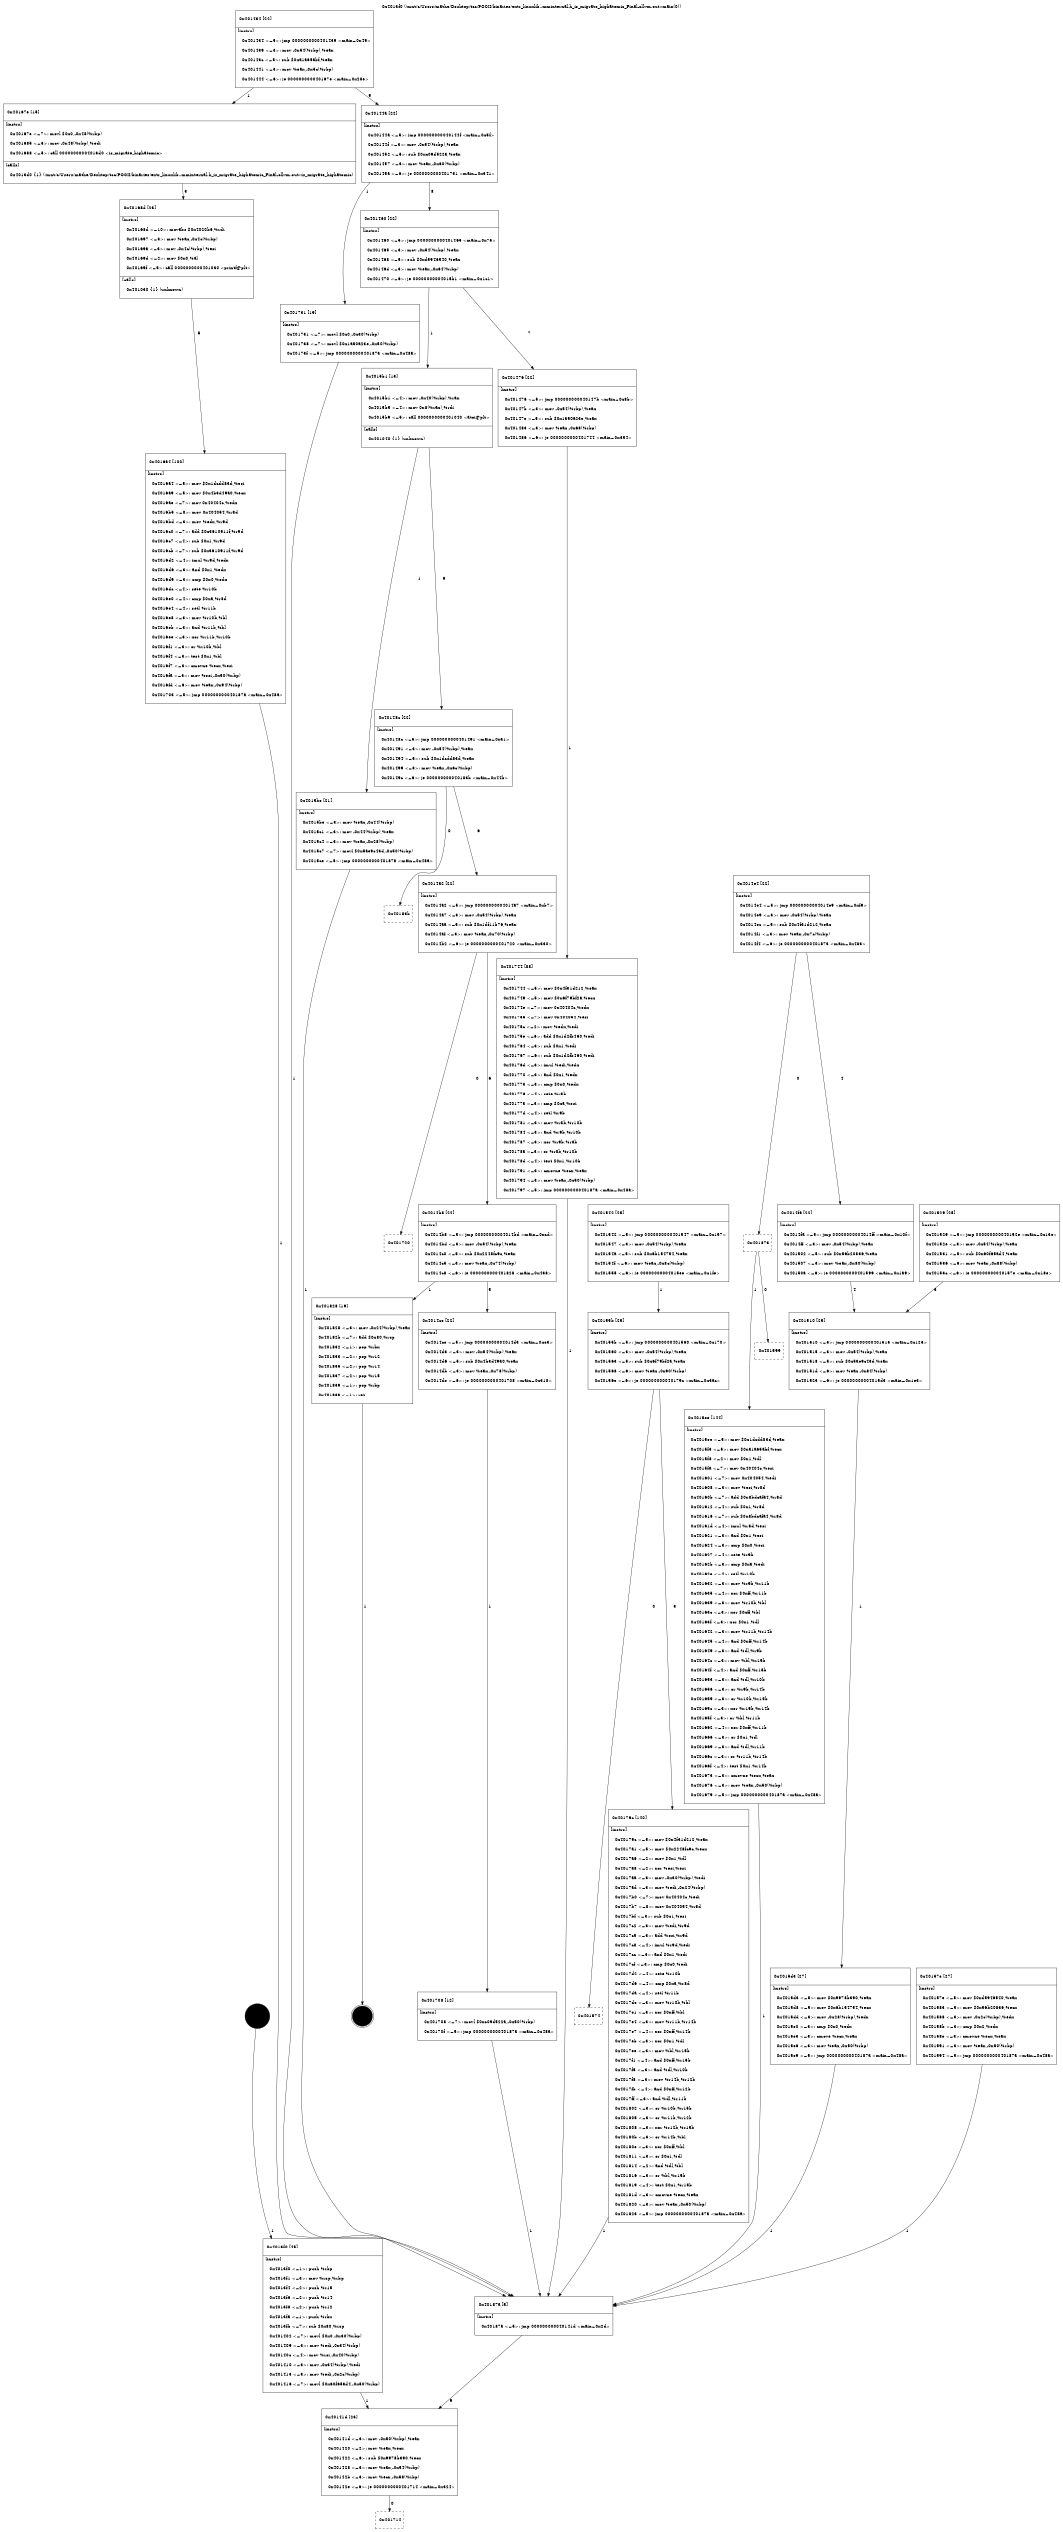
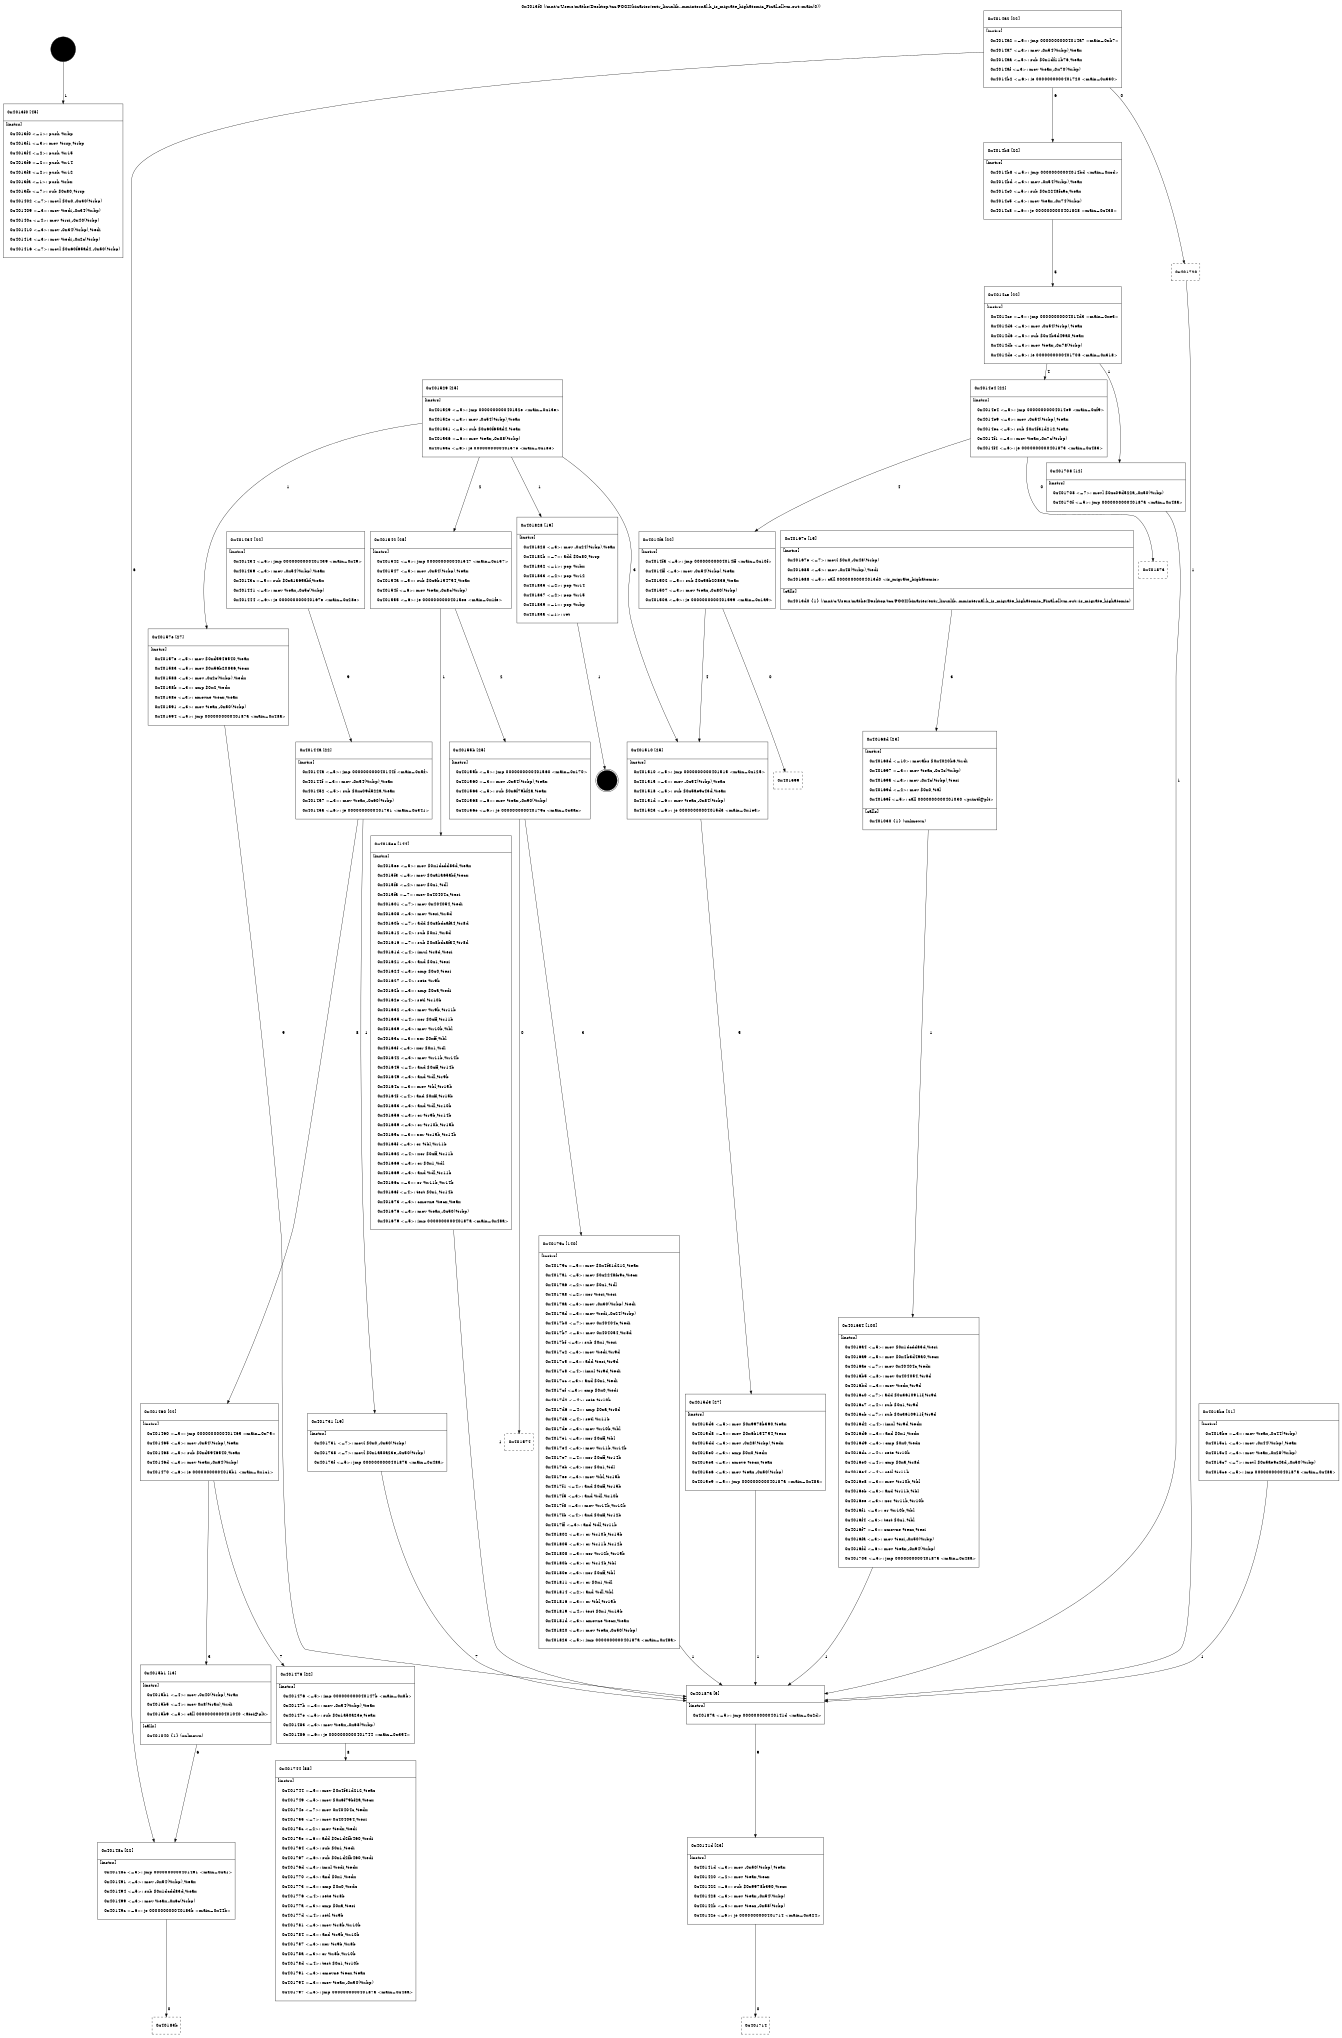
(244, 95) -> none
(199, 333) -> (930, 1033)
(431, 333) -> (209, 1657)
none -> (1046, 370)
none -> (264, 478)
none -> (467, 493)
(385, 617) -> none
(569, 748) -> (348, 1753)
(465, 829) -> (132, 574)
(294, 1079) -> (476, 1657)
(425, 1290) -> (526, 486)
(661, 1290) -> (501, 677)
(763, 1295) -> (754, 688)
(751, 1329) -> (441, 721)
(860, 1607) -> (739, 1033)
(567, 1747) -> (1190, 1145)
(907, 2231) -> (283, 1033)
(364, 2399) -> none
